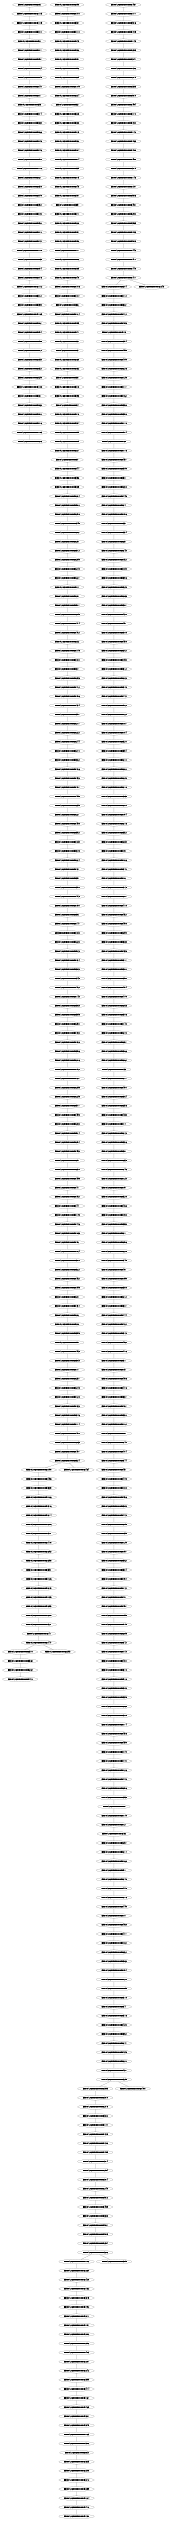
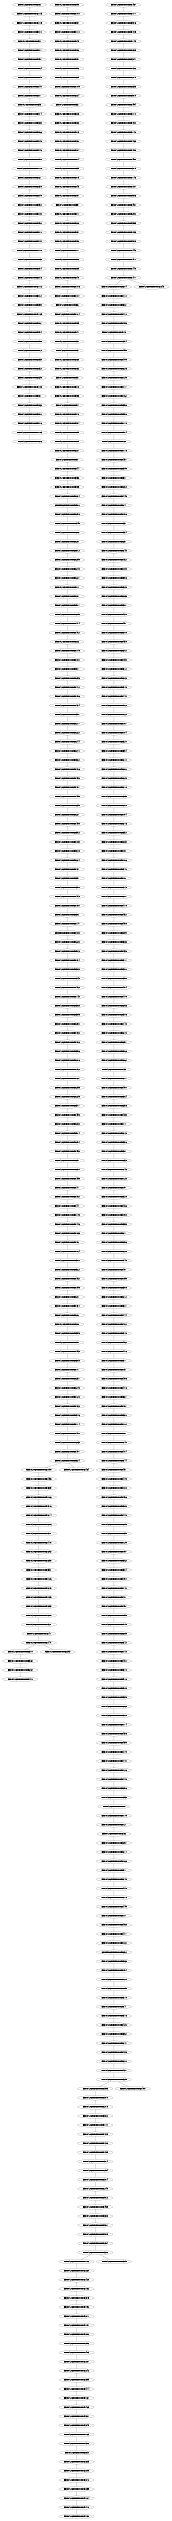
(67, 505) -> (67, 505)
(114, 1952) -> (114, 1952)
